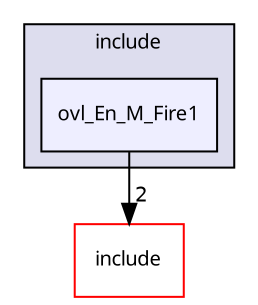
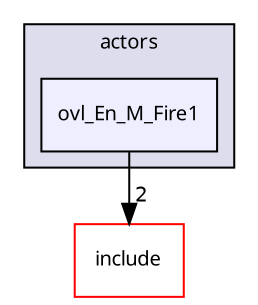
(129, 43) -> (129, 43)
